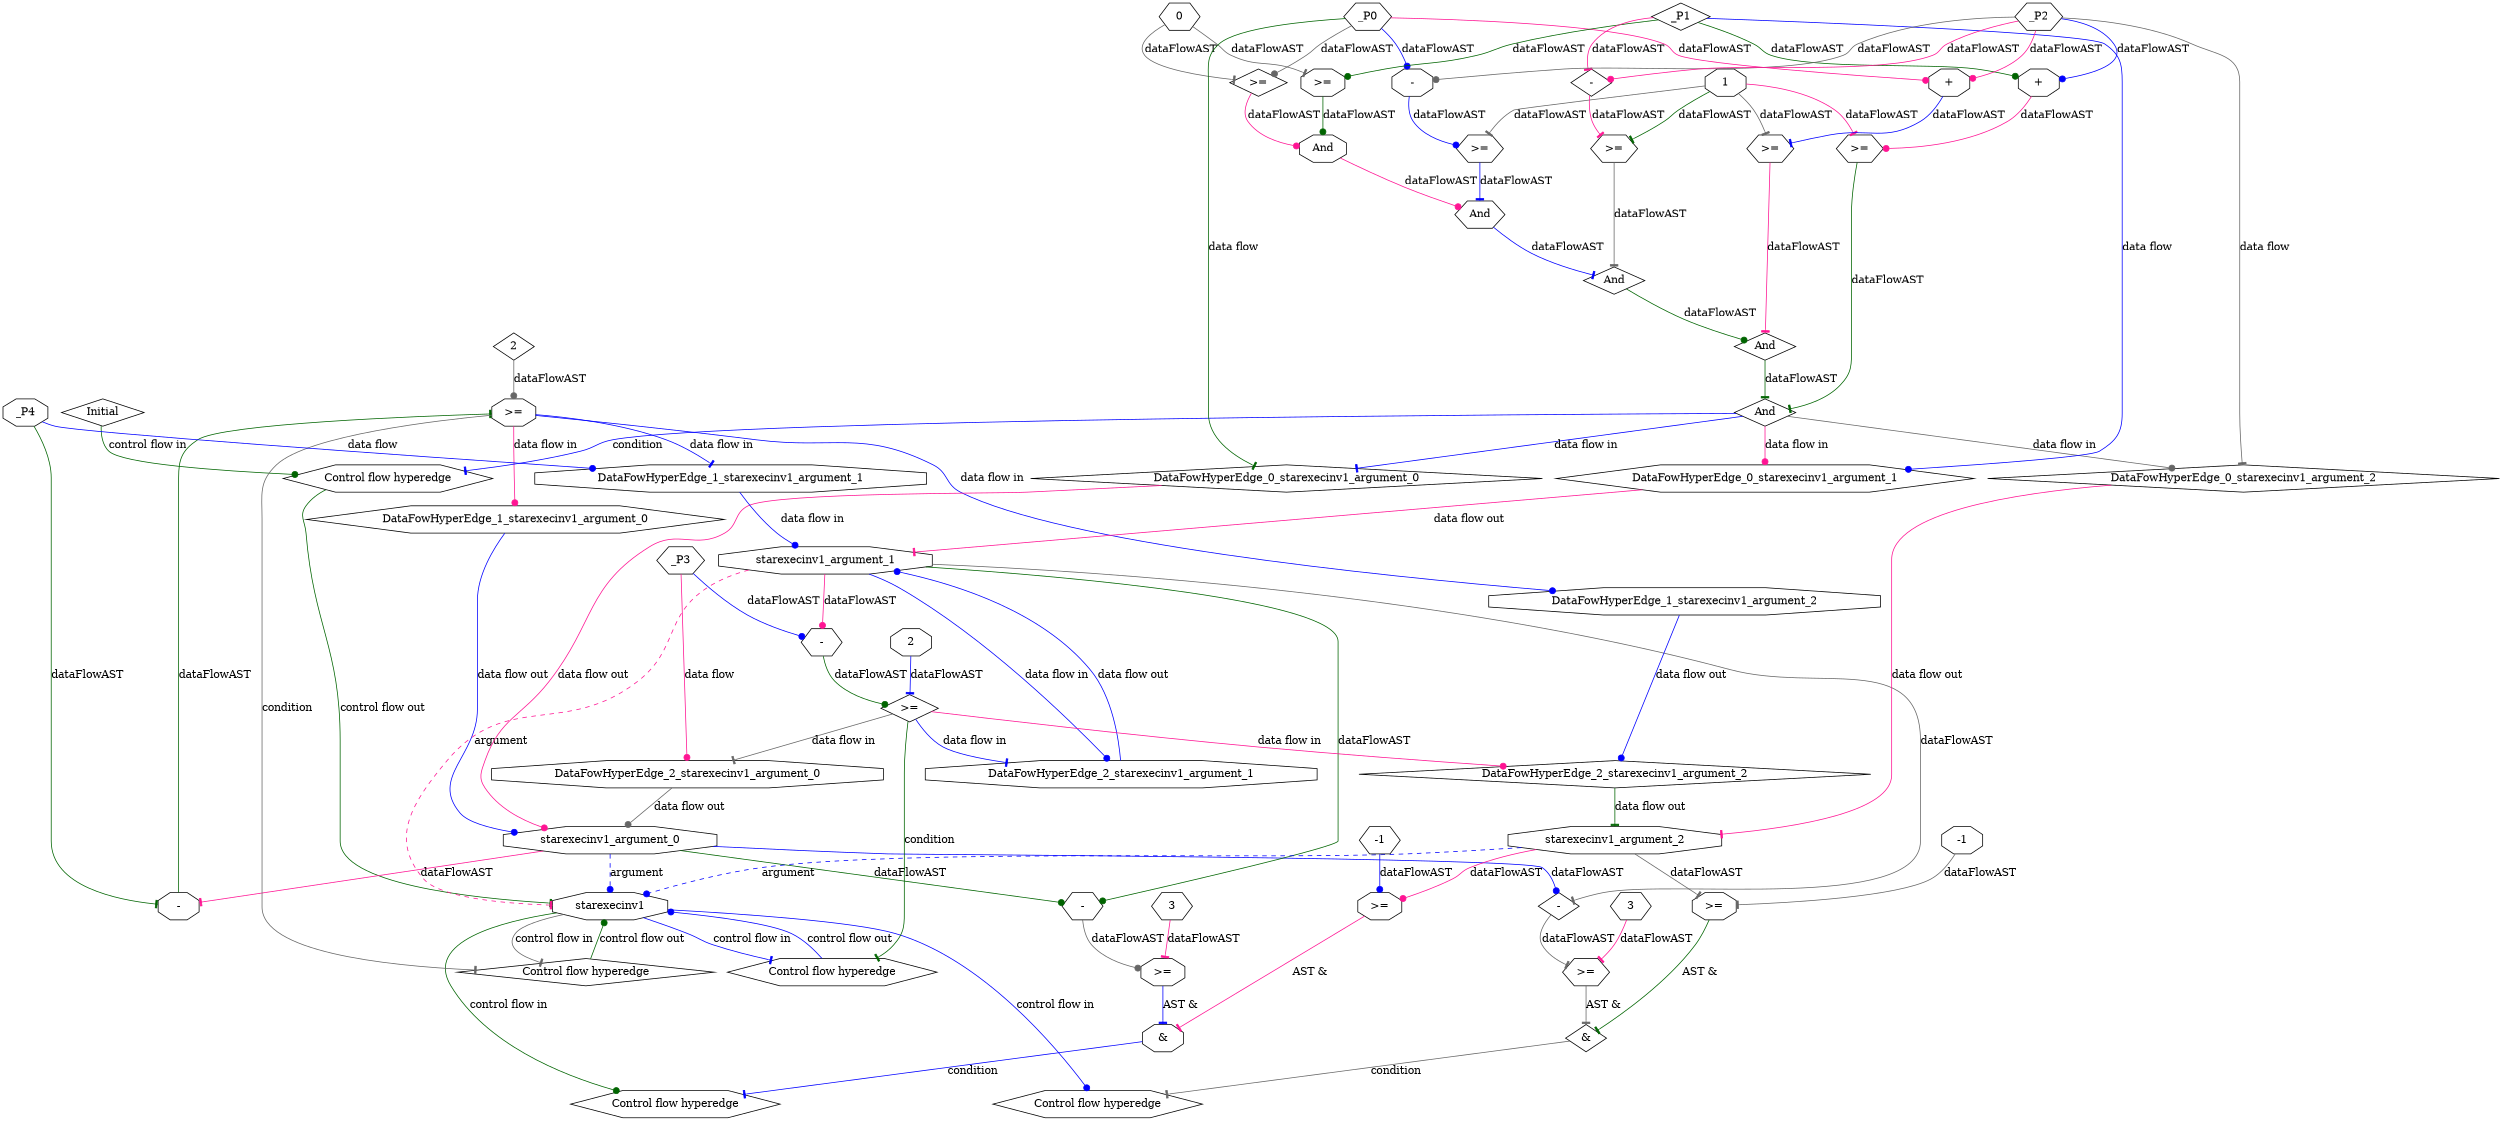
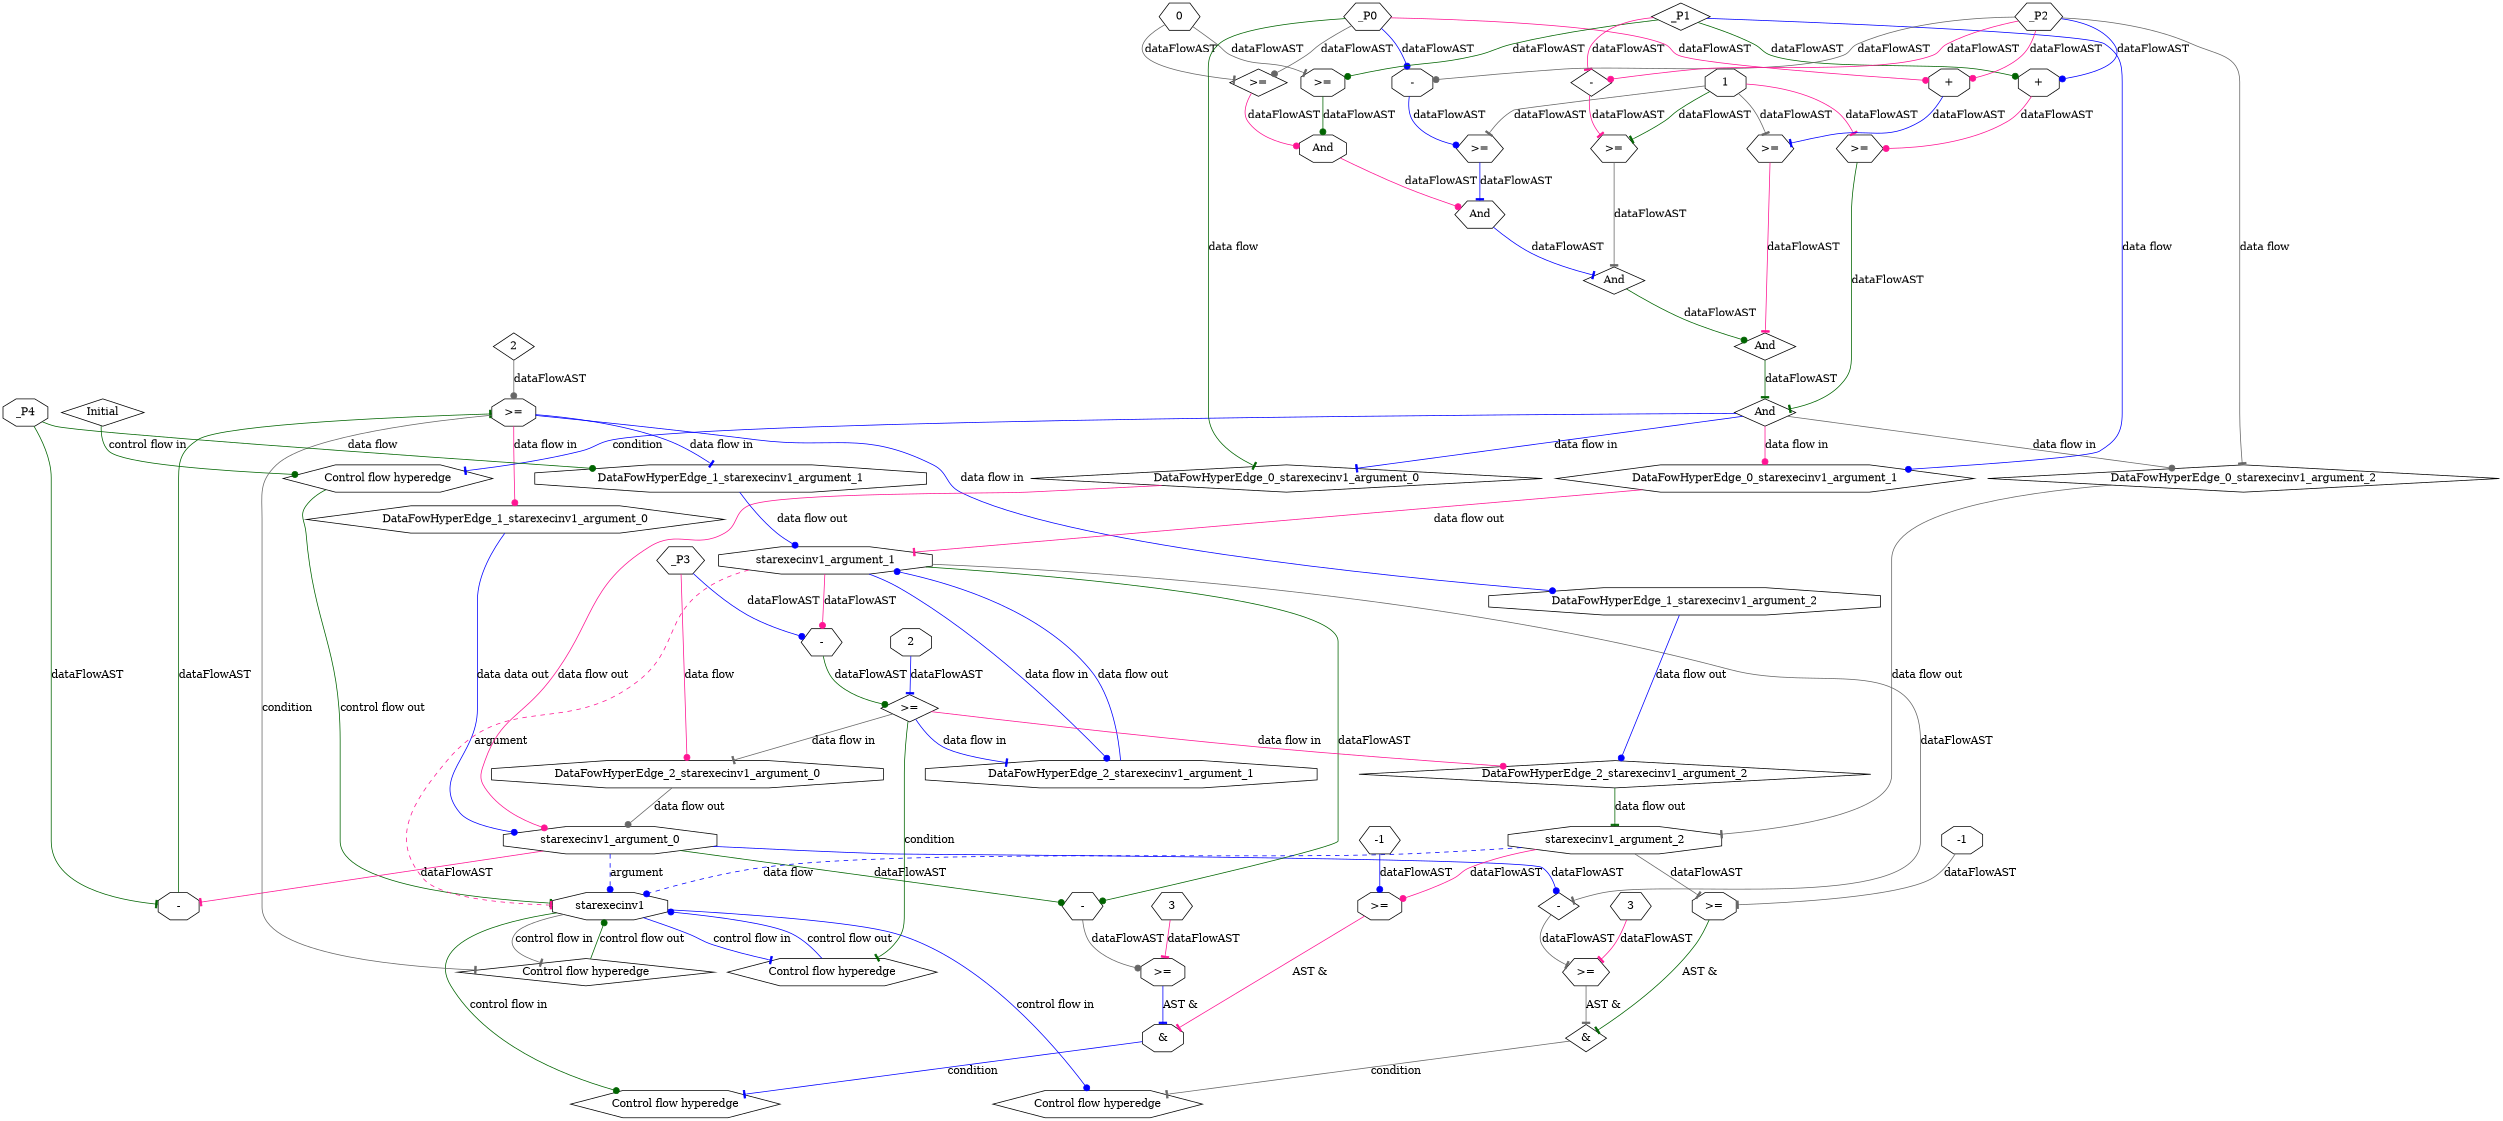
(329, 450) -> (329, 450)
(813, 519) -> (813, 519)
(1892, 639) -> (1892, 639)
(513, 675) -> (513, 675)
(788, 873) -> (788, 873)
